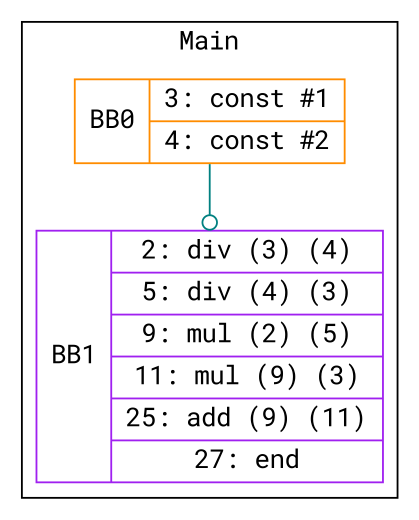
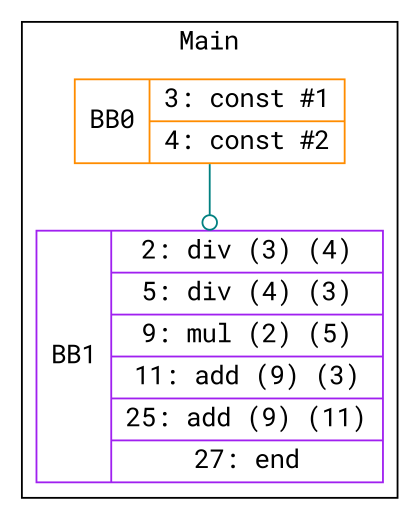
(247, 377) -> (247, 377)
